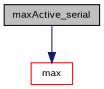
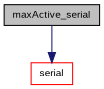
(52, 74) -> (52, 74)
